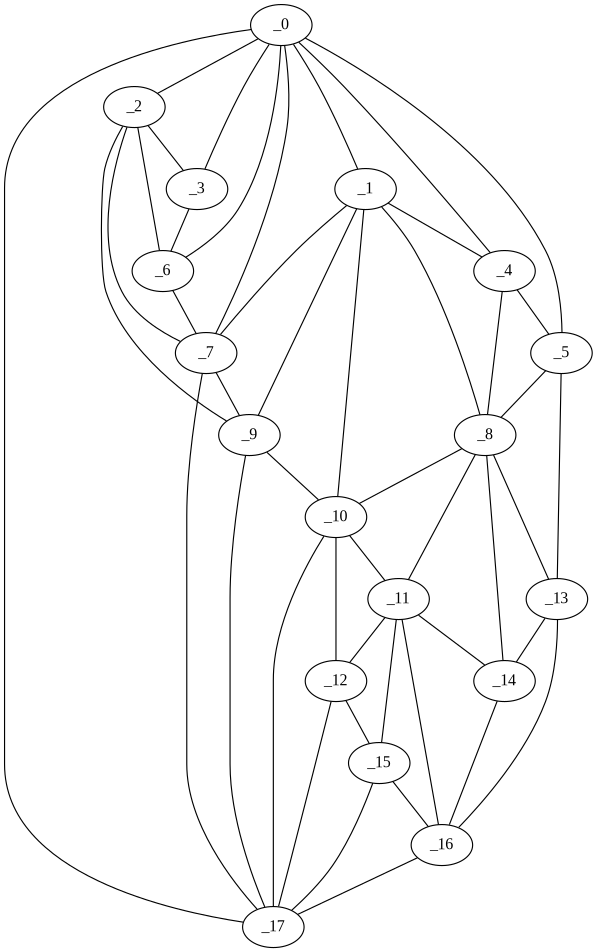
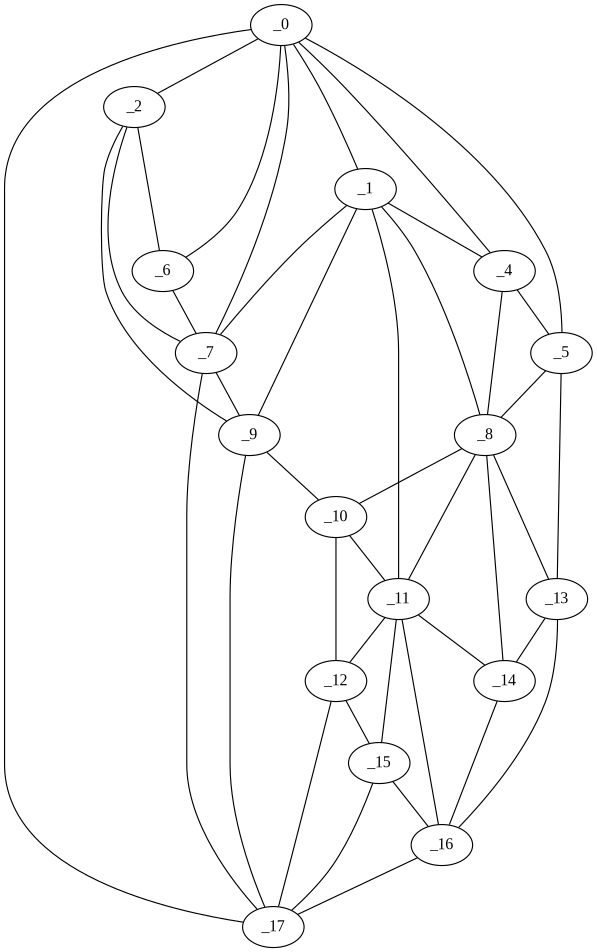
(197, 189) -> none
(351, 353) -> (399, 392)
(273, 716) -> none
